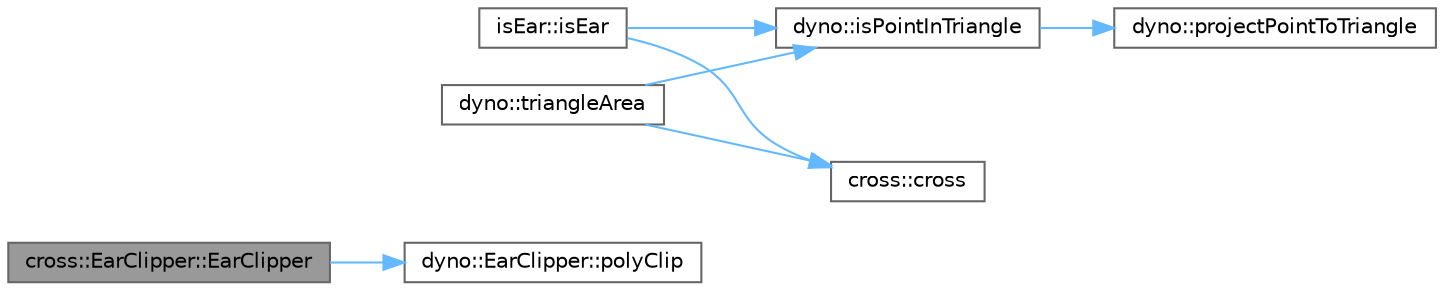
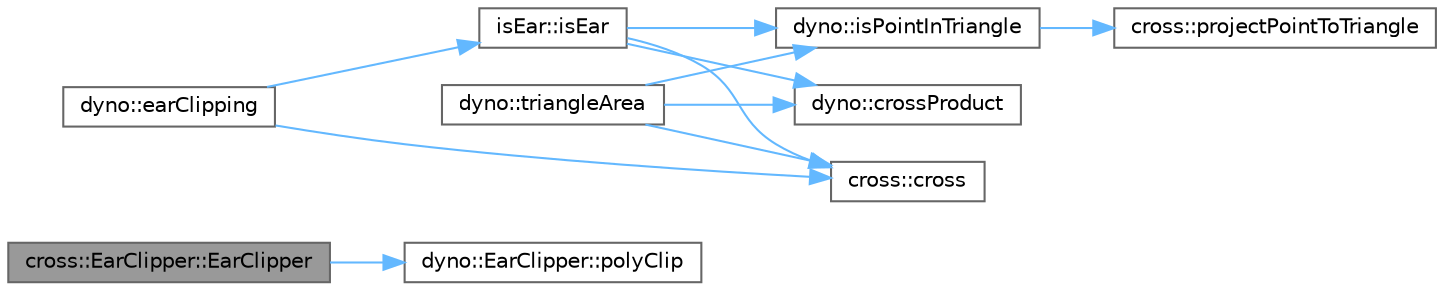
(1275, 28) -> (1275, 28)
none -> (908, 105)
none -> (169, 107)
